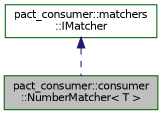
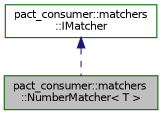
(81, 93) -> (81, 93)
